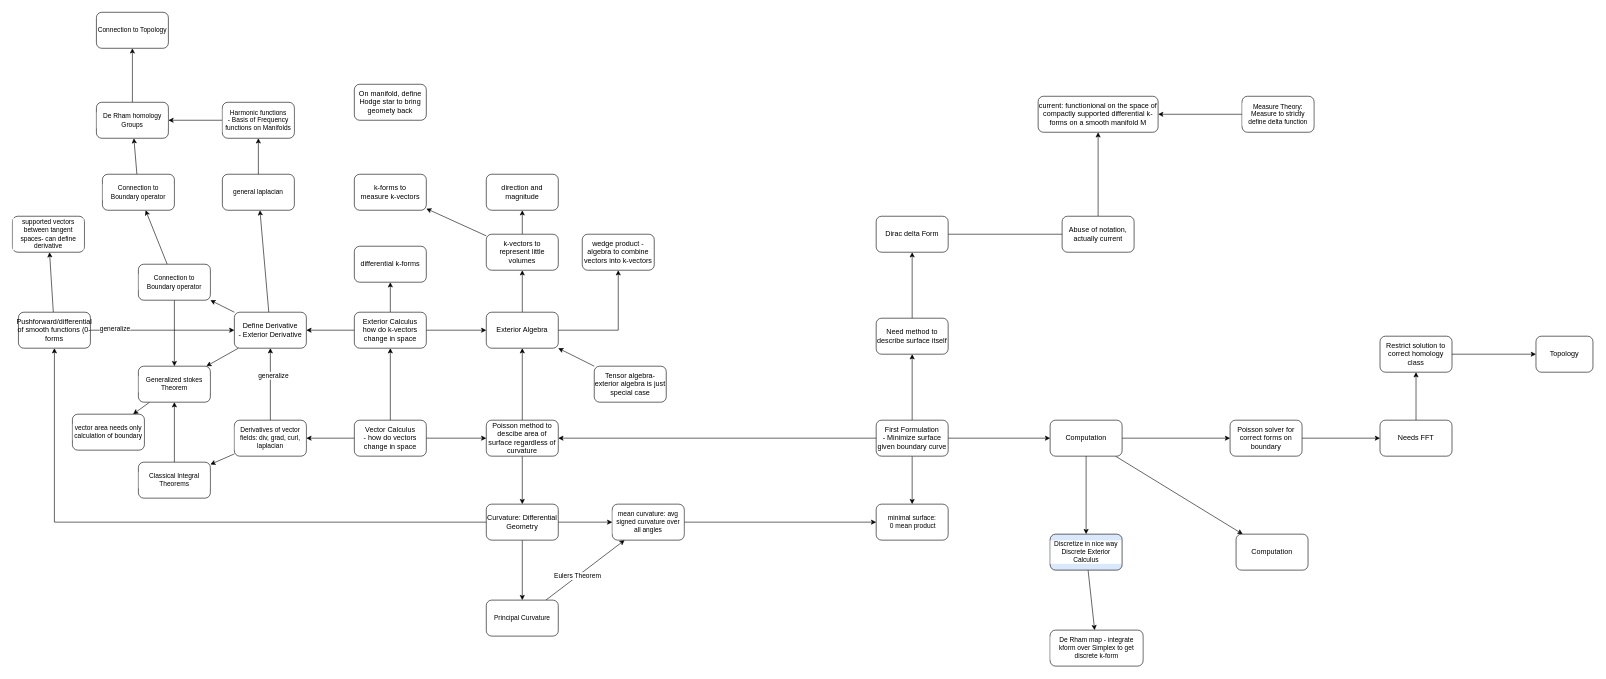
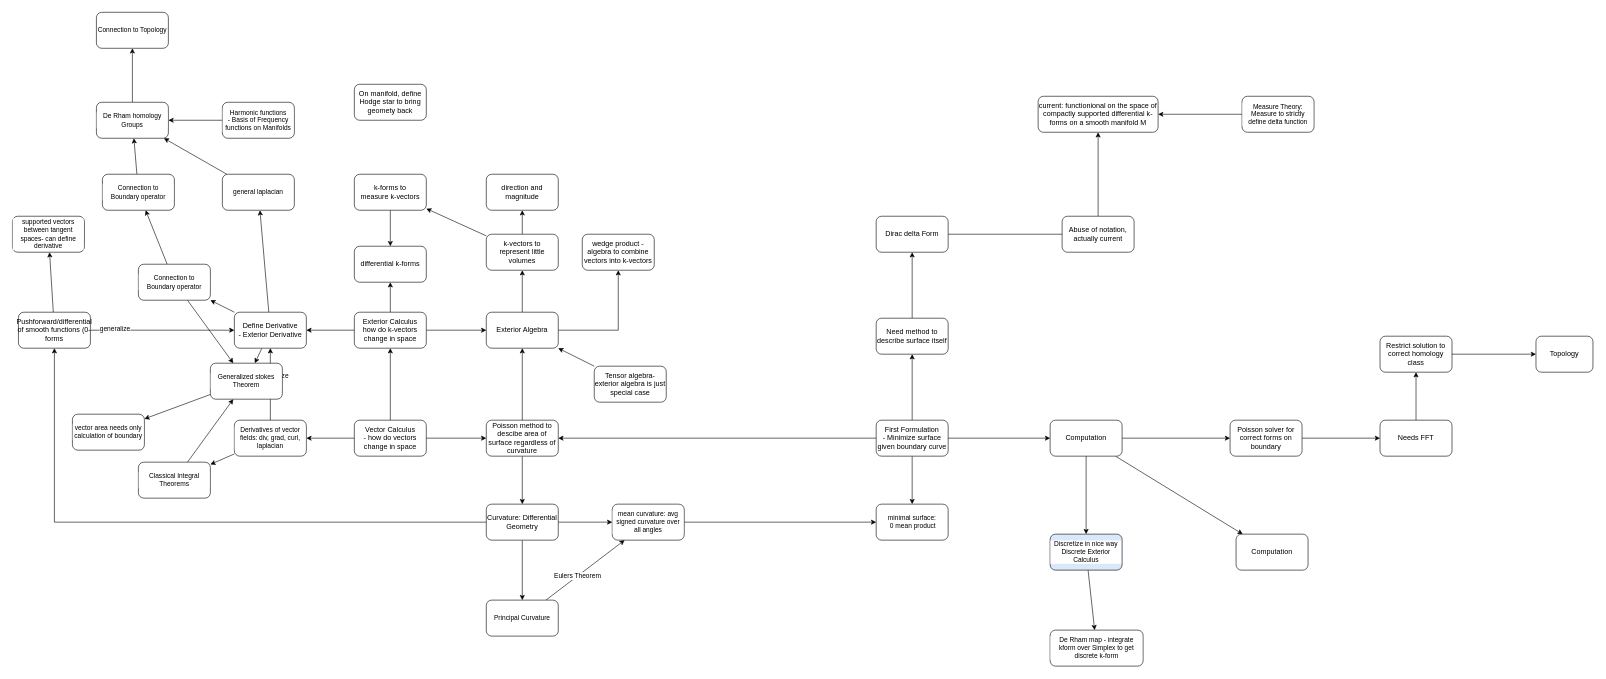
(258, 158) -> (197, 157)
none -> (390, 240)
(174, 384) -> (246, 381)
